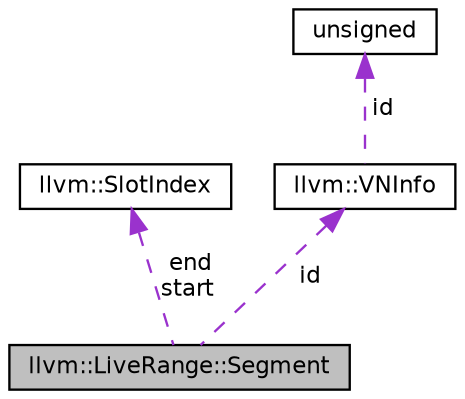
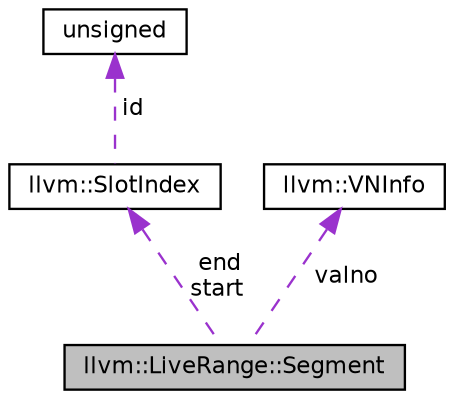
(365, 121) -> (115, 121)
(307, 277) -> (344, 277)
